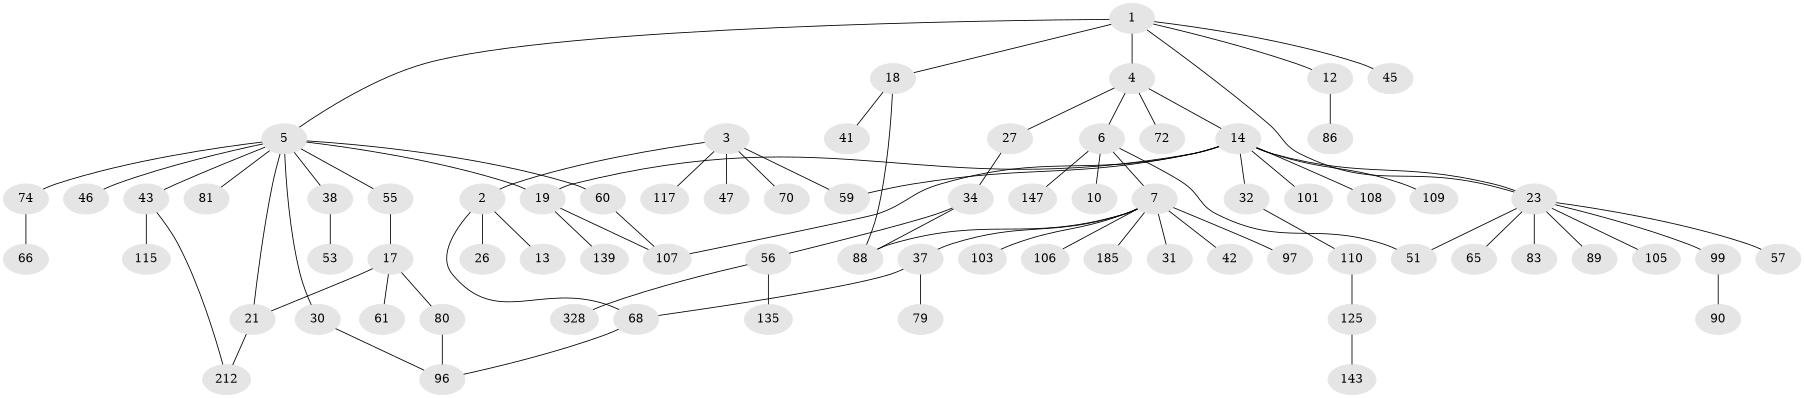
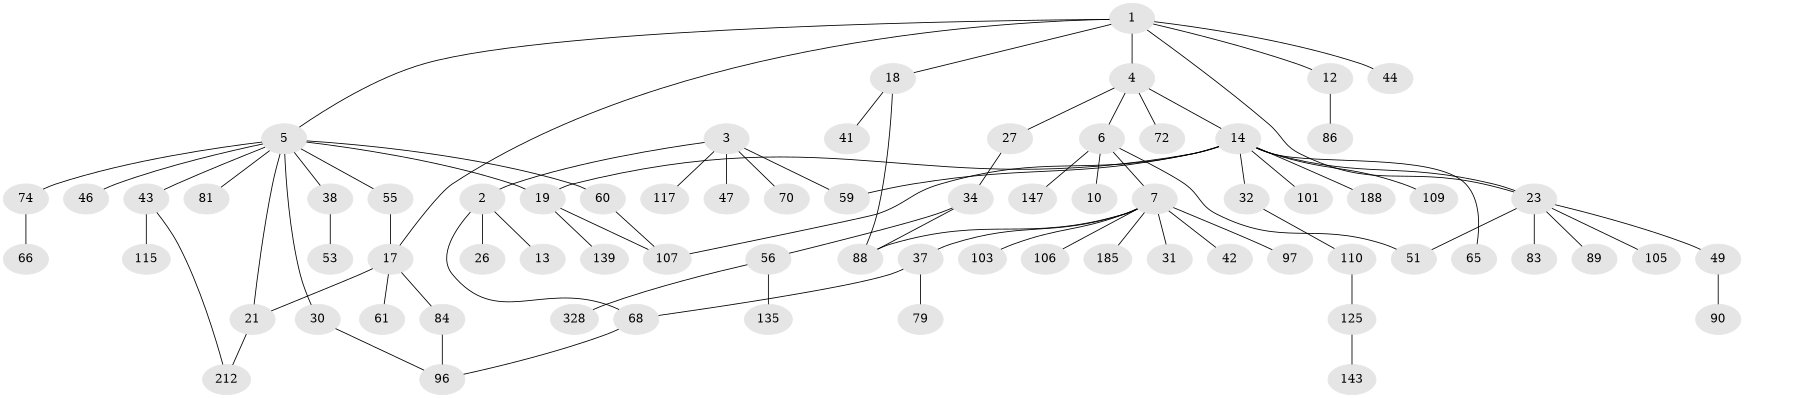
none -> (730, 69)
(1390, 79) -> (1390, 79)
(1371, 199) -> (1371, 199)
(1504, 229) -> (1394, 163)
(1718, 259) -> (1718, 259)
(1778, 259) -> none
(442, 319) -> (442, 319)
